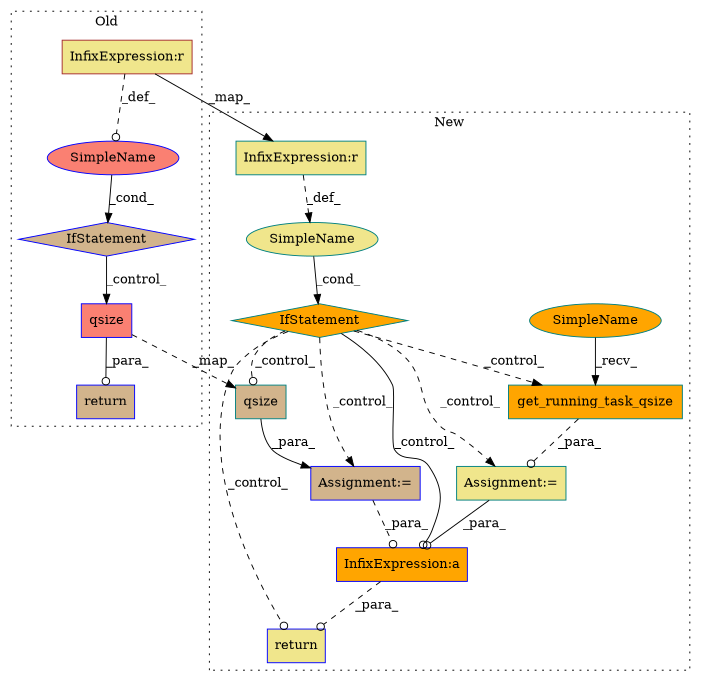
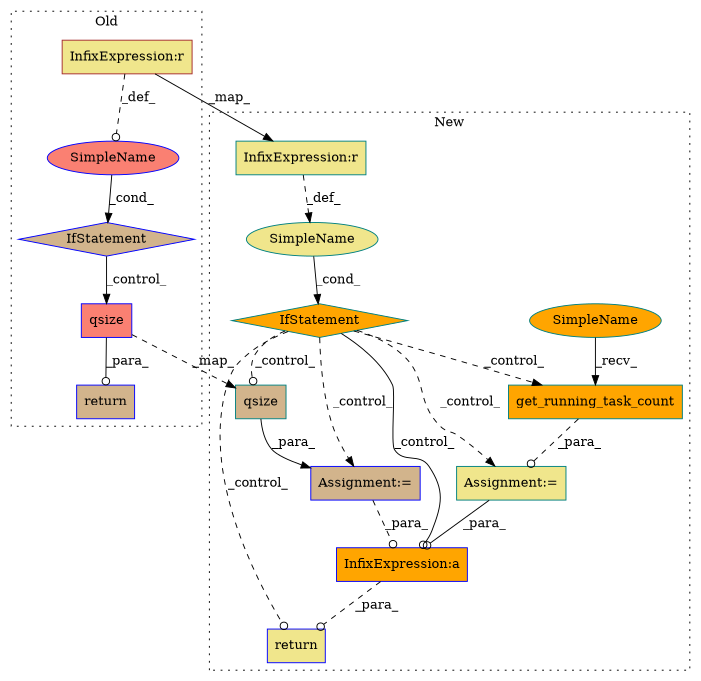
(595, 402) -> (595, 402)
